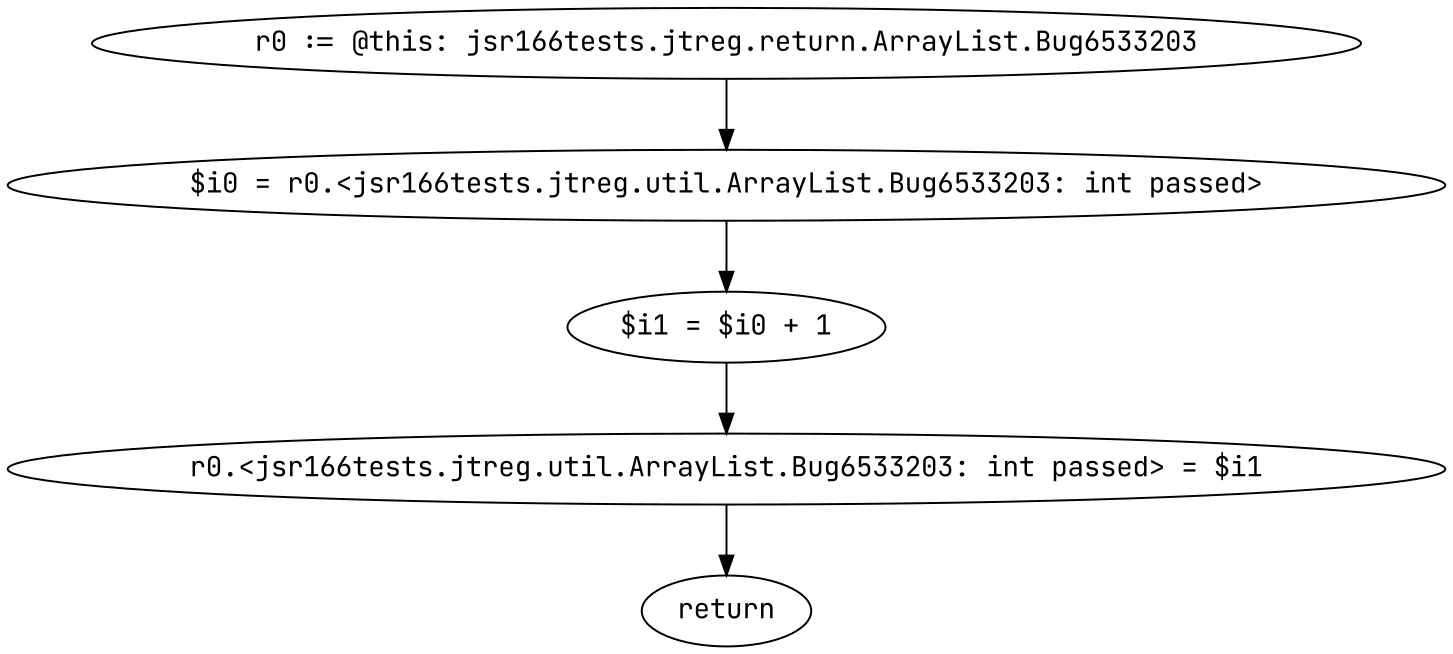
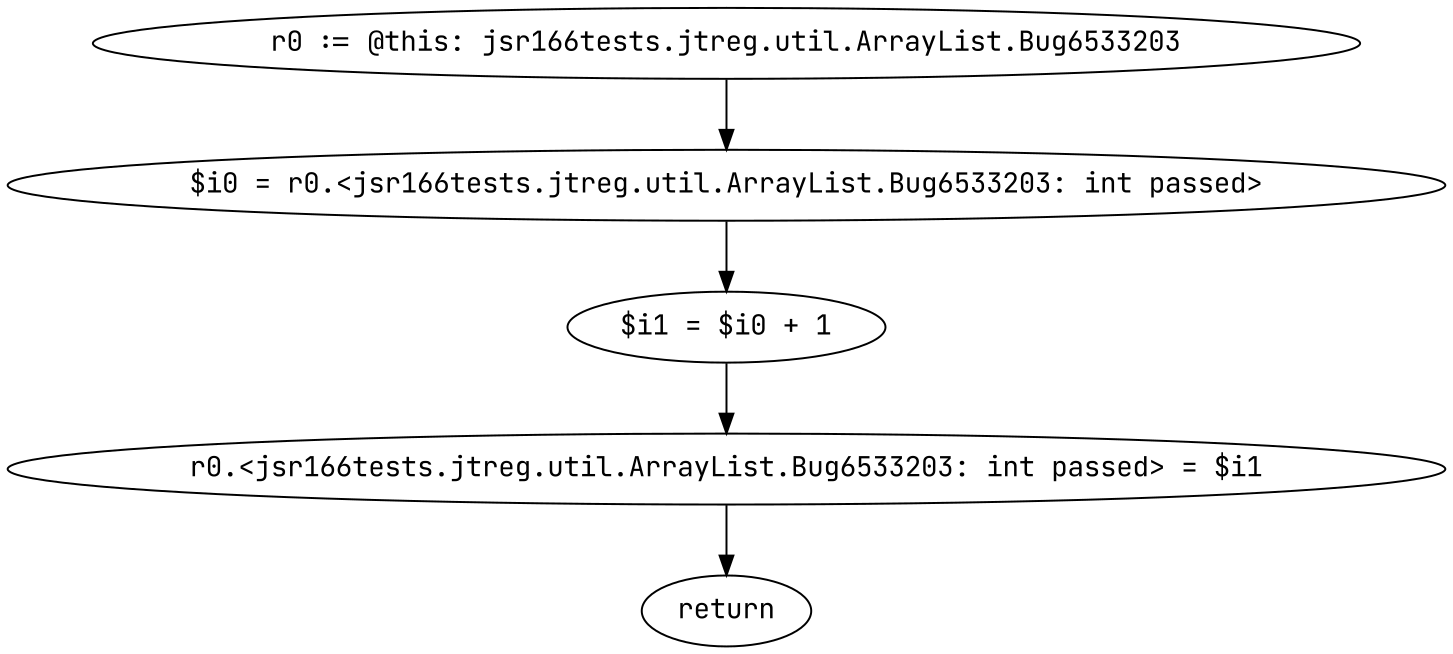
(726, 43) -> (726, 43)
